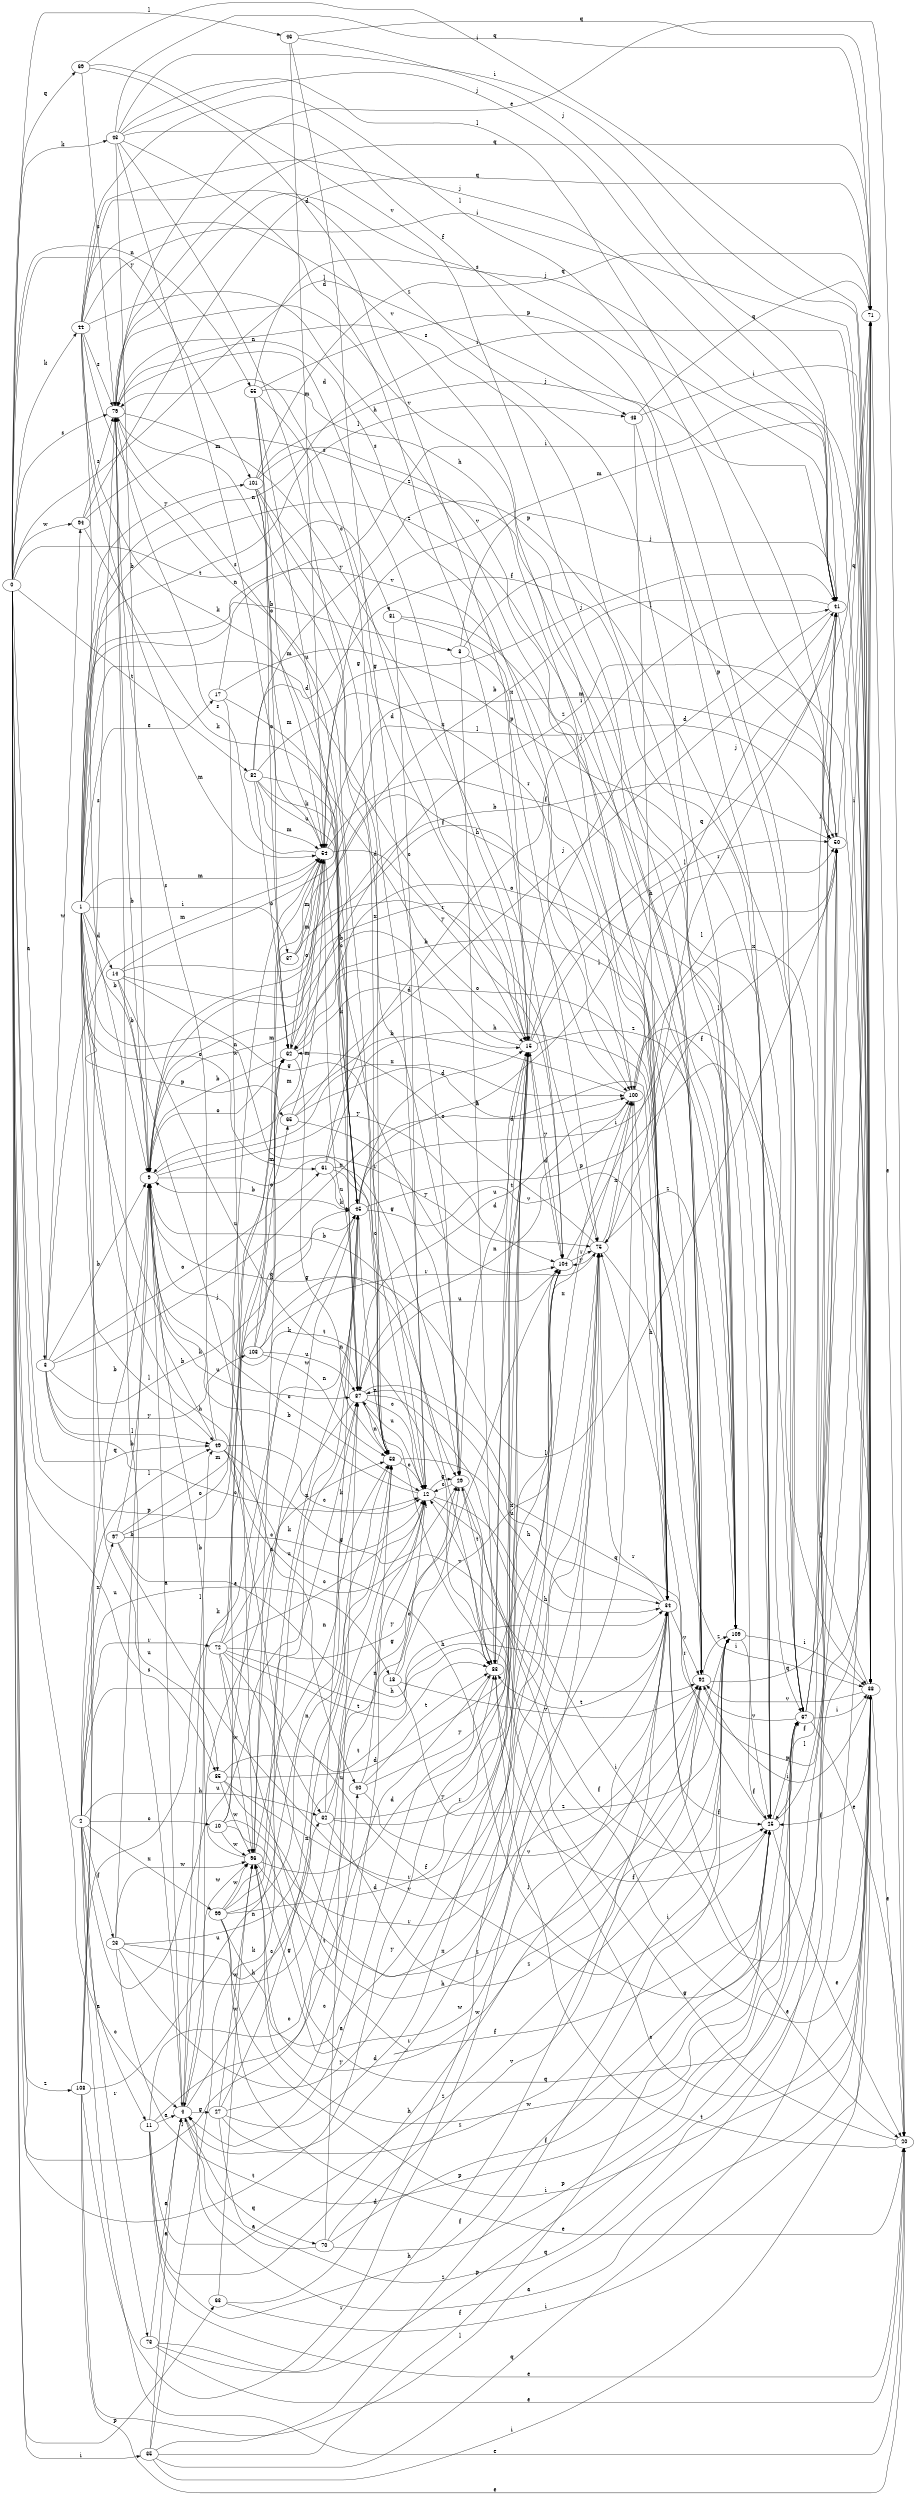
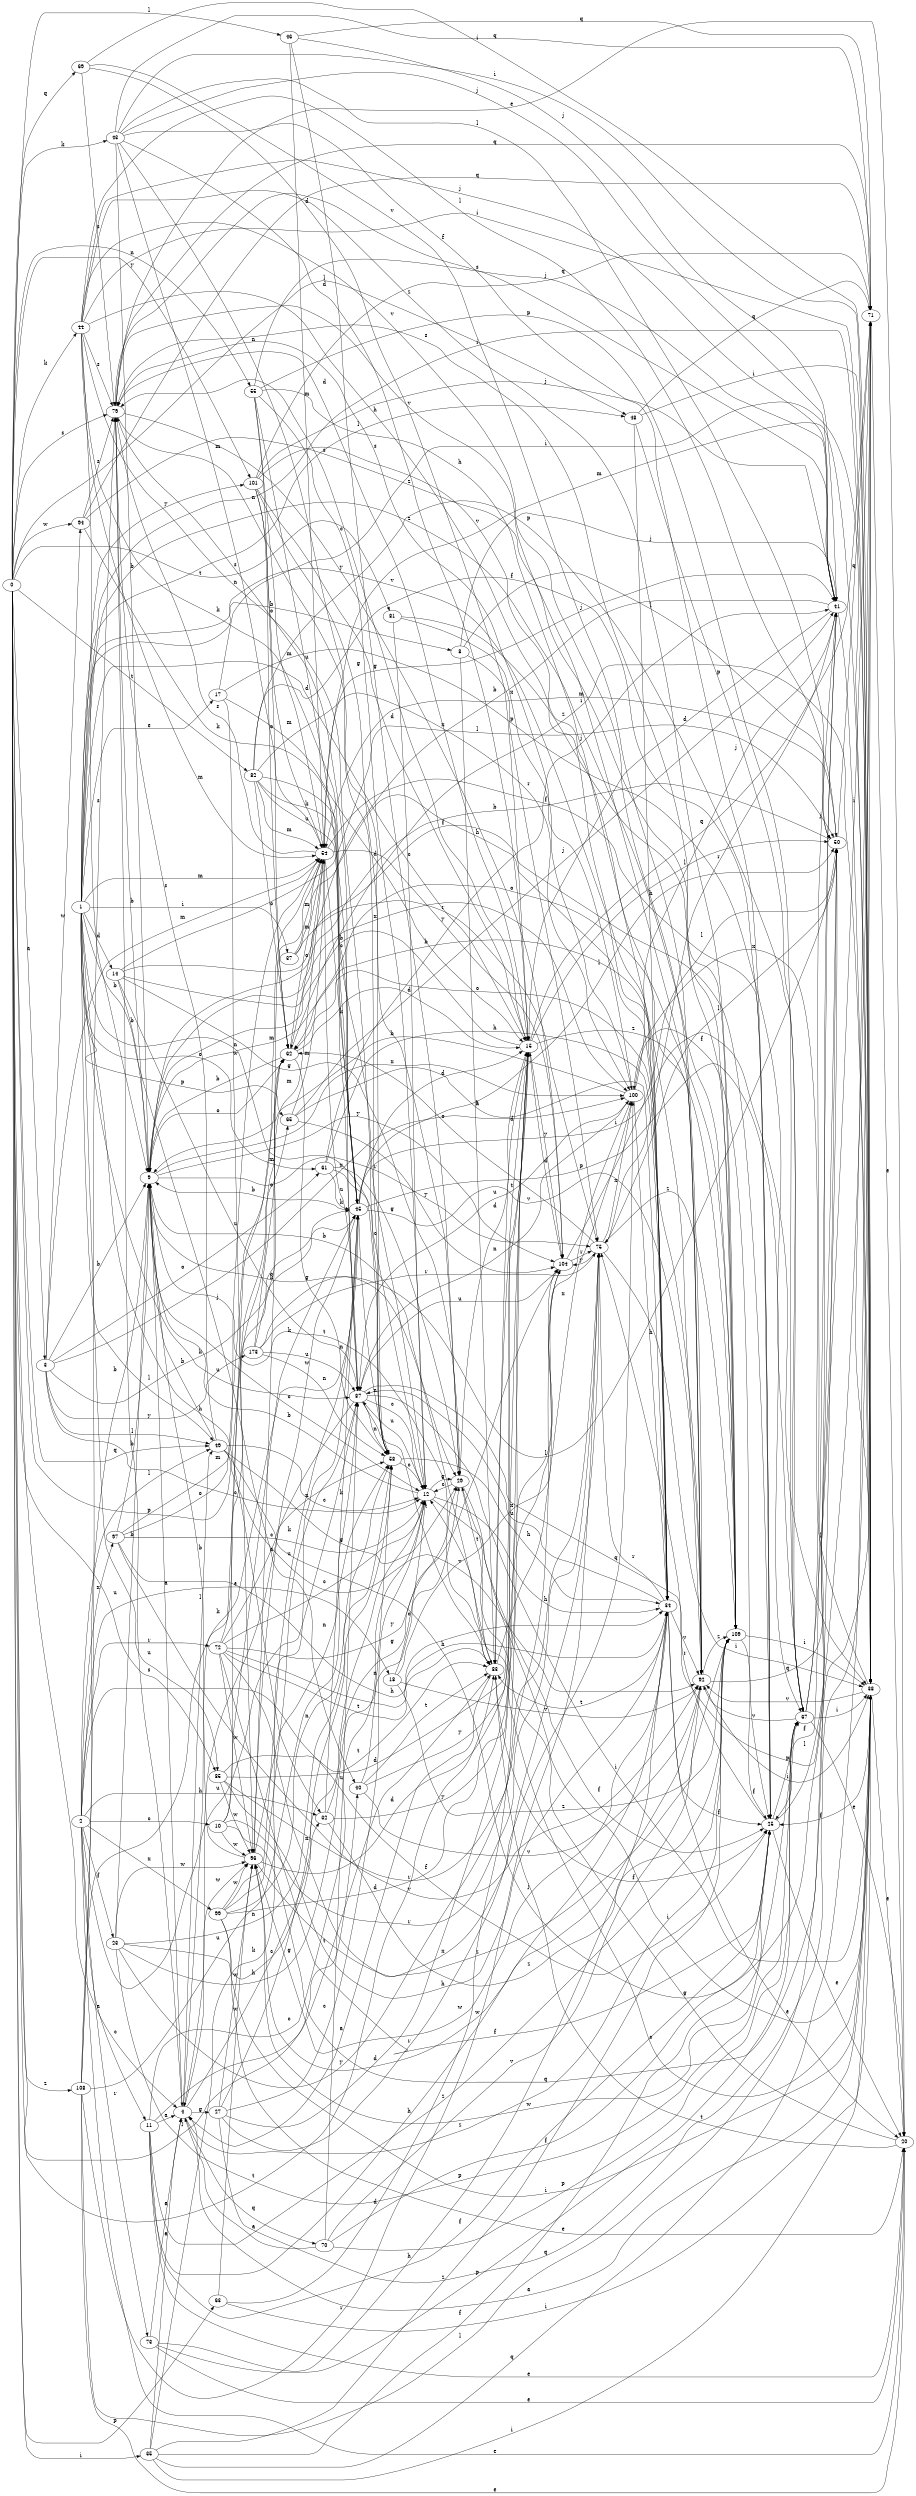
(253, 1353) -> (253, 1353)
(535, 1604) -> none
(485, 1794) -> none
